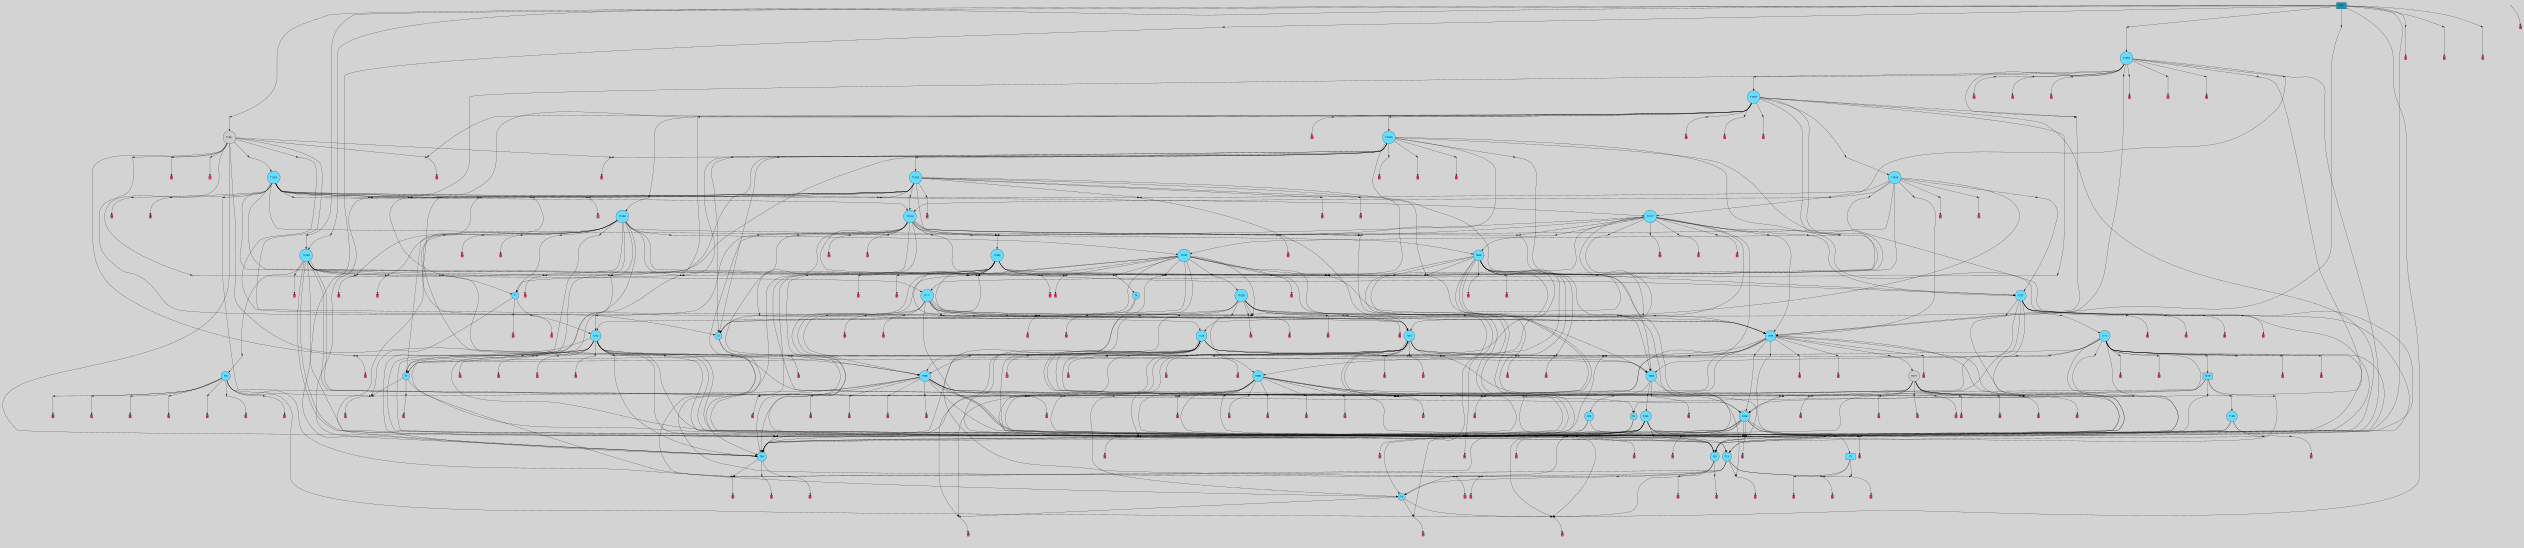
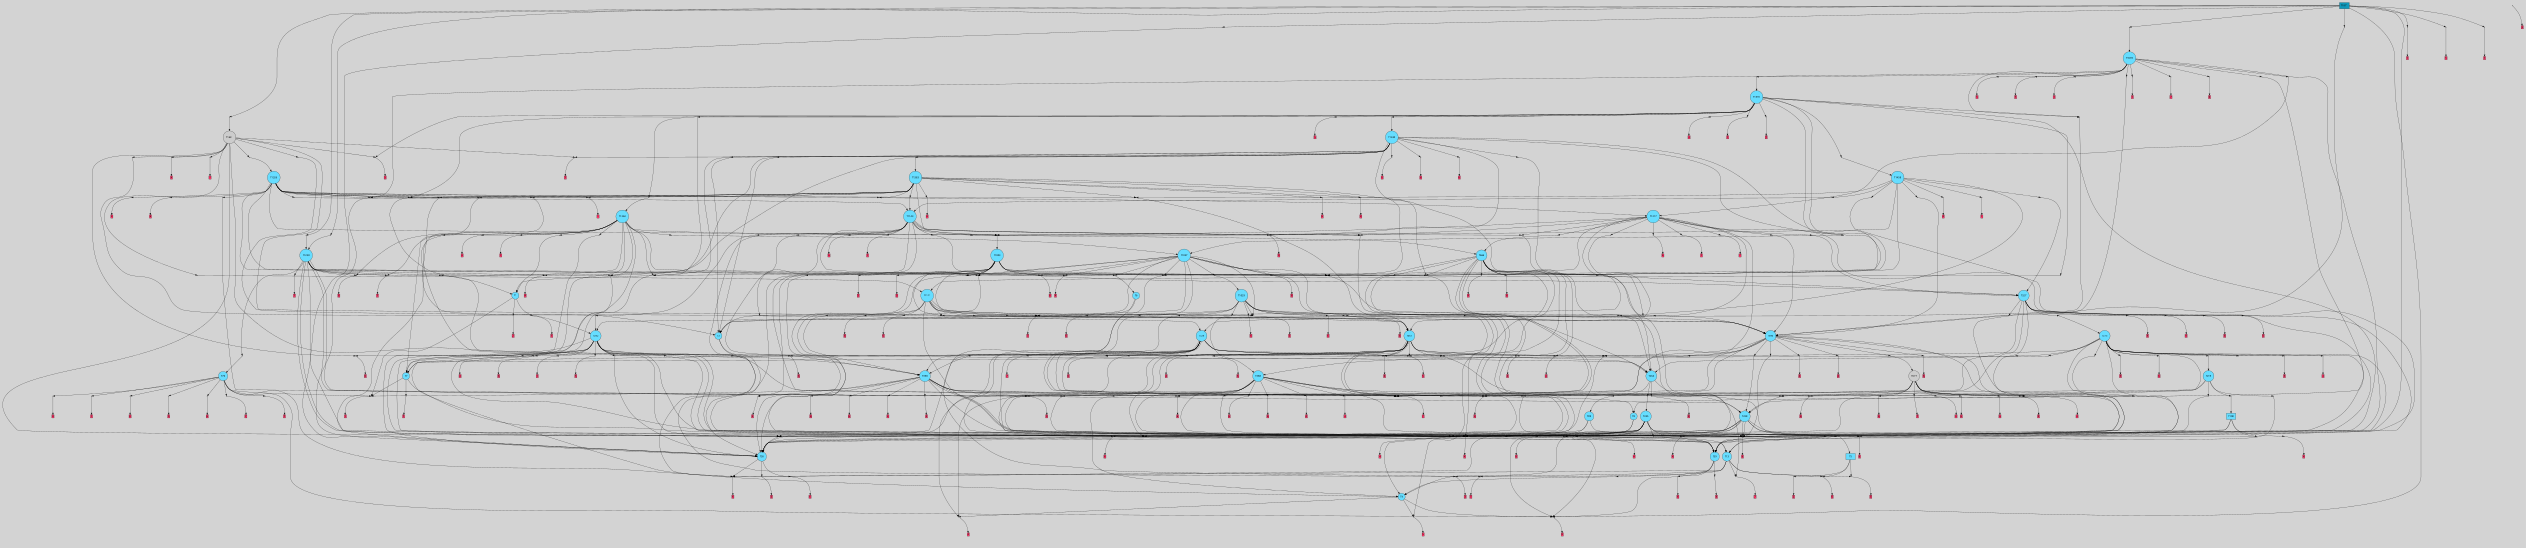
(2208, 376) -> (2208, 376)
(2232, 416) -> (2231, 416)
